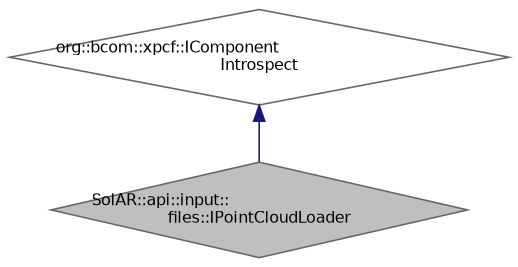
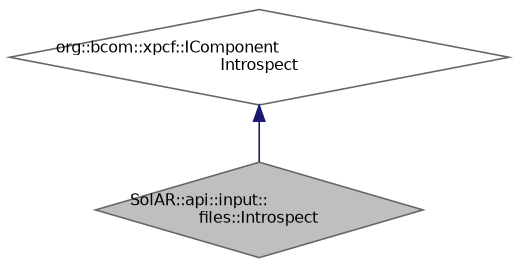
(259, 210) -> (259, 210)
